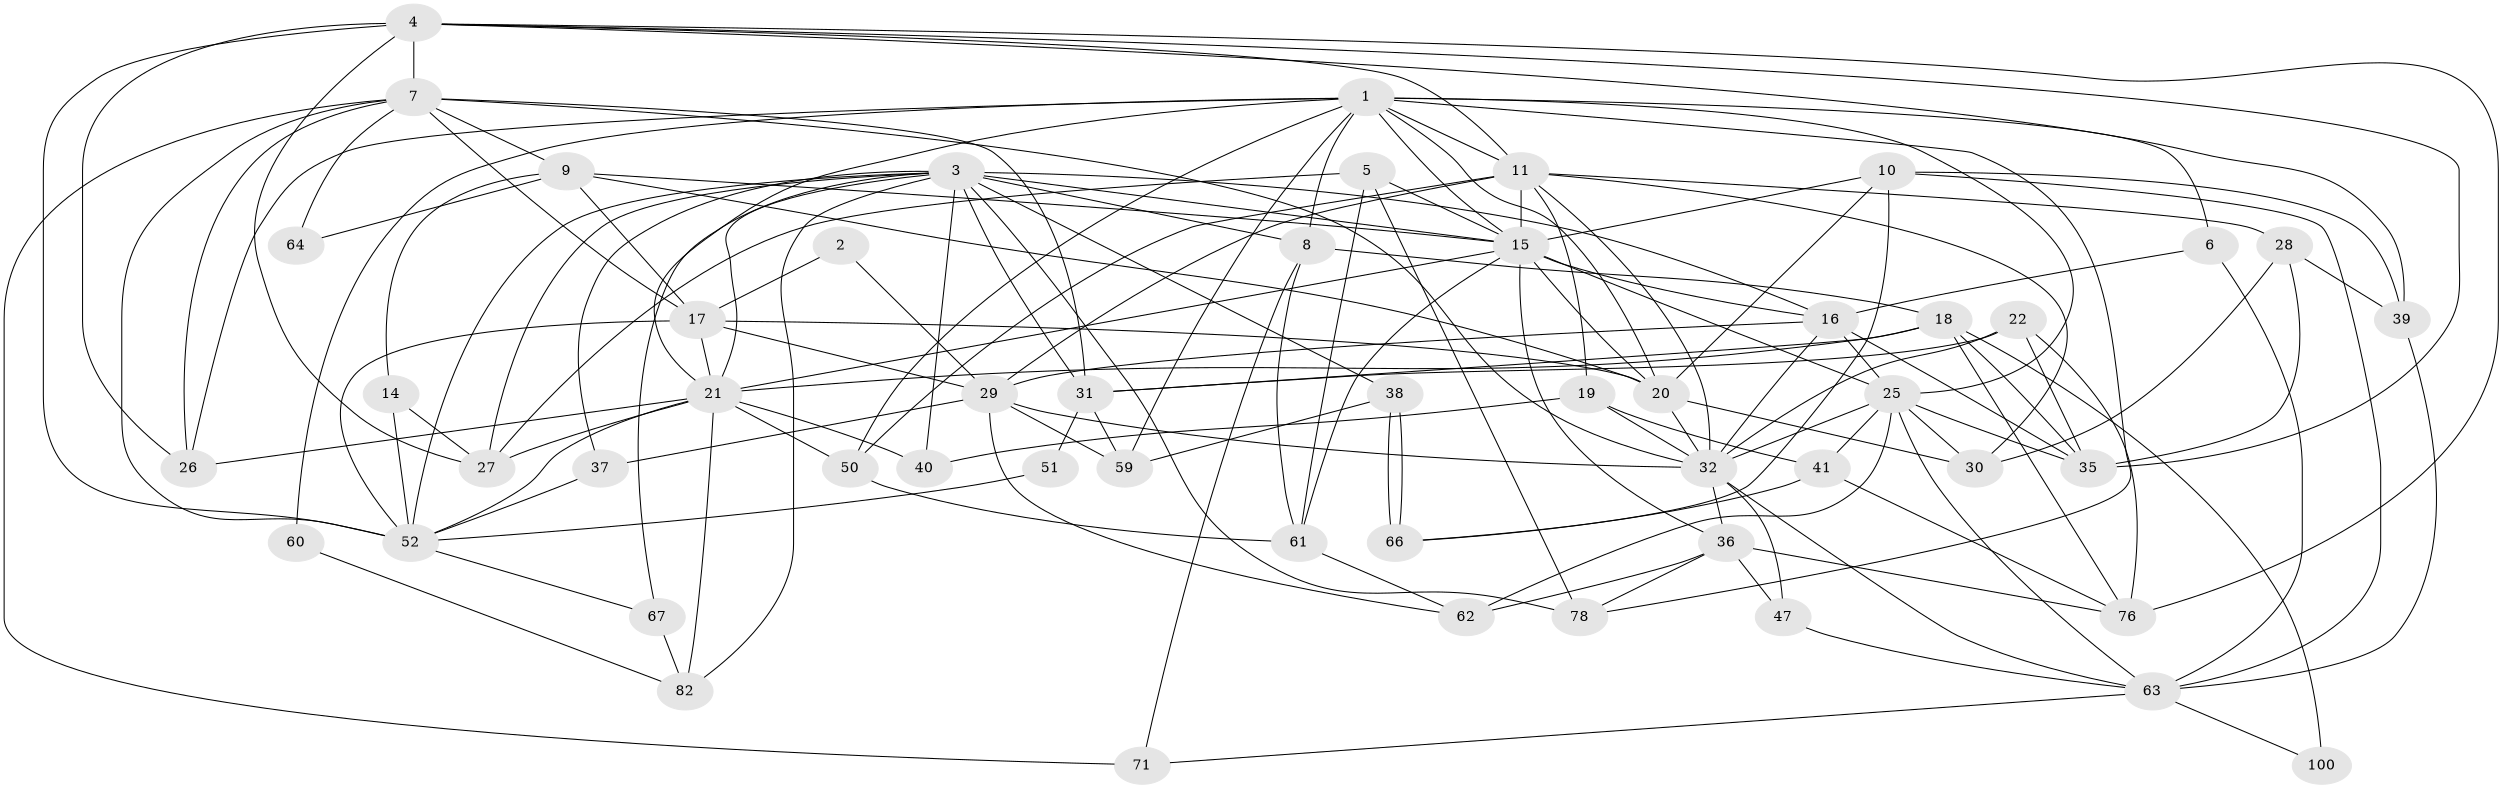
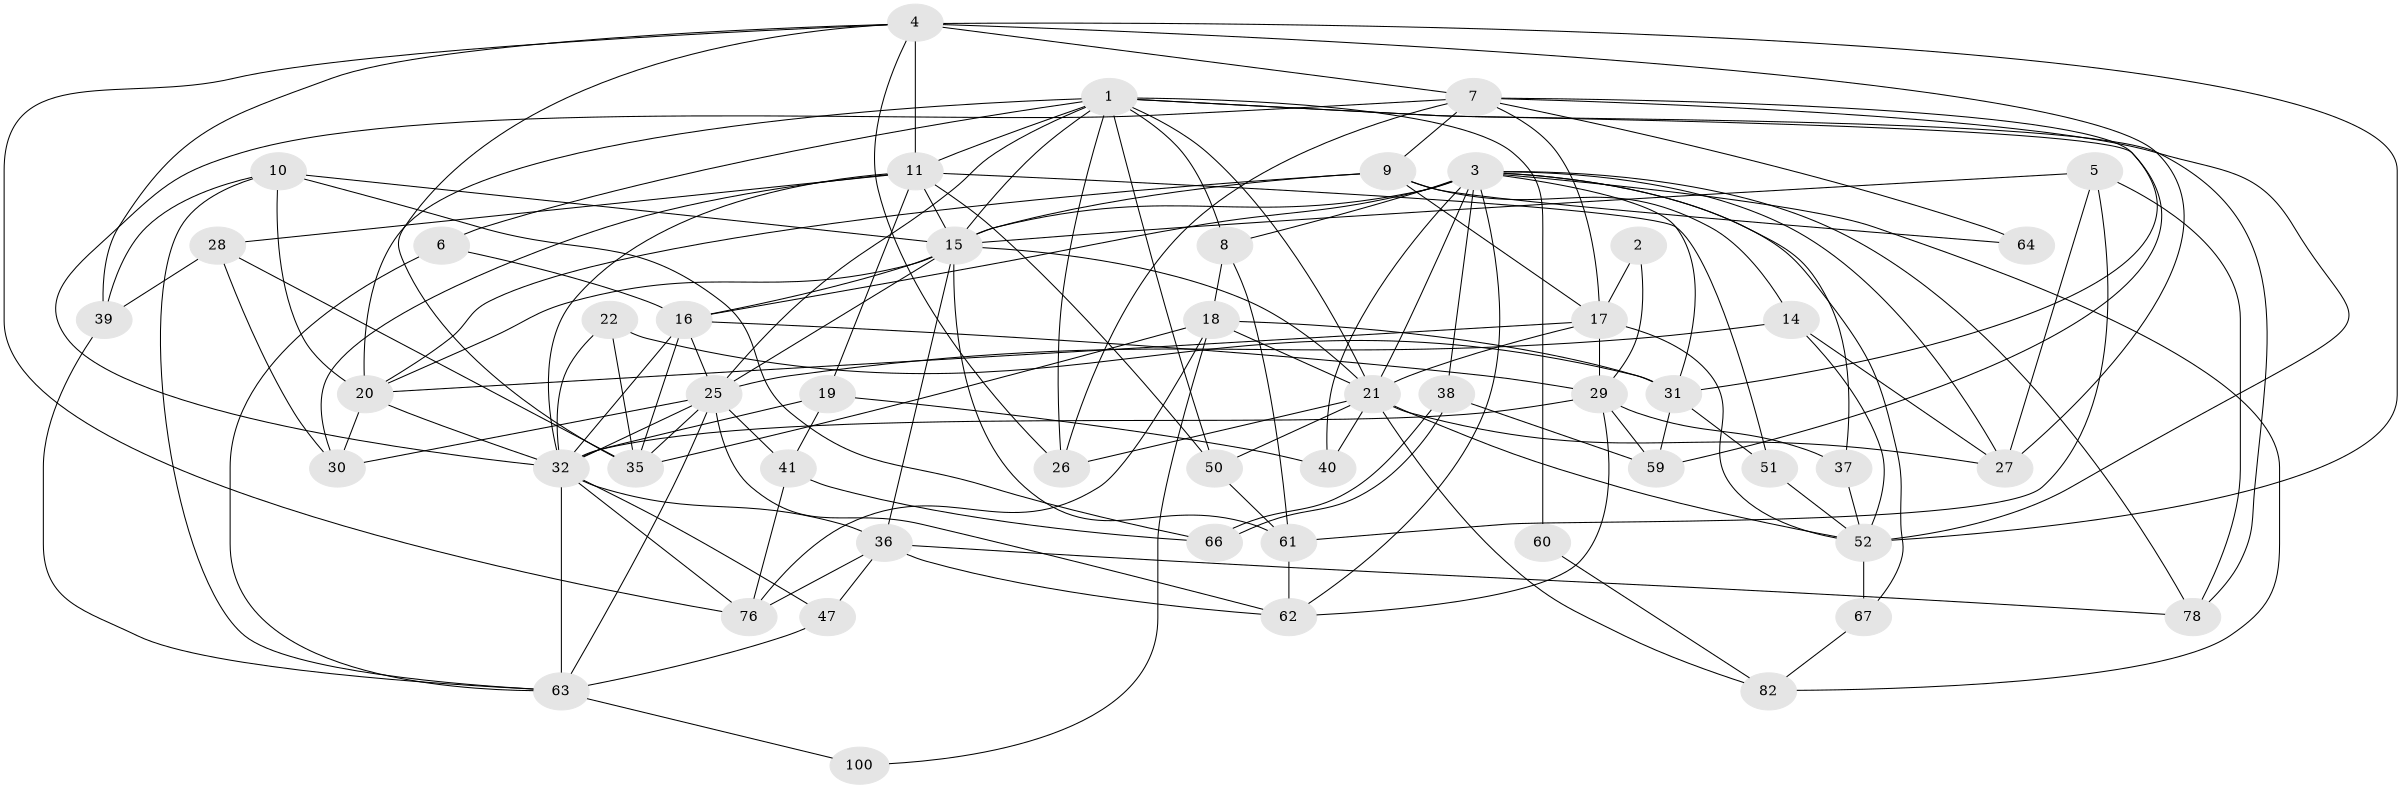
(576, 220) -> (1465, 451)
(1236, 242) -> (1358, 195)
none -> (1303, 350)
(2134, 487) -> (655, 543)
(1142, 766) -> none
